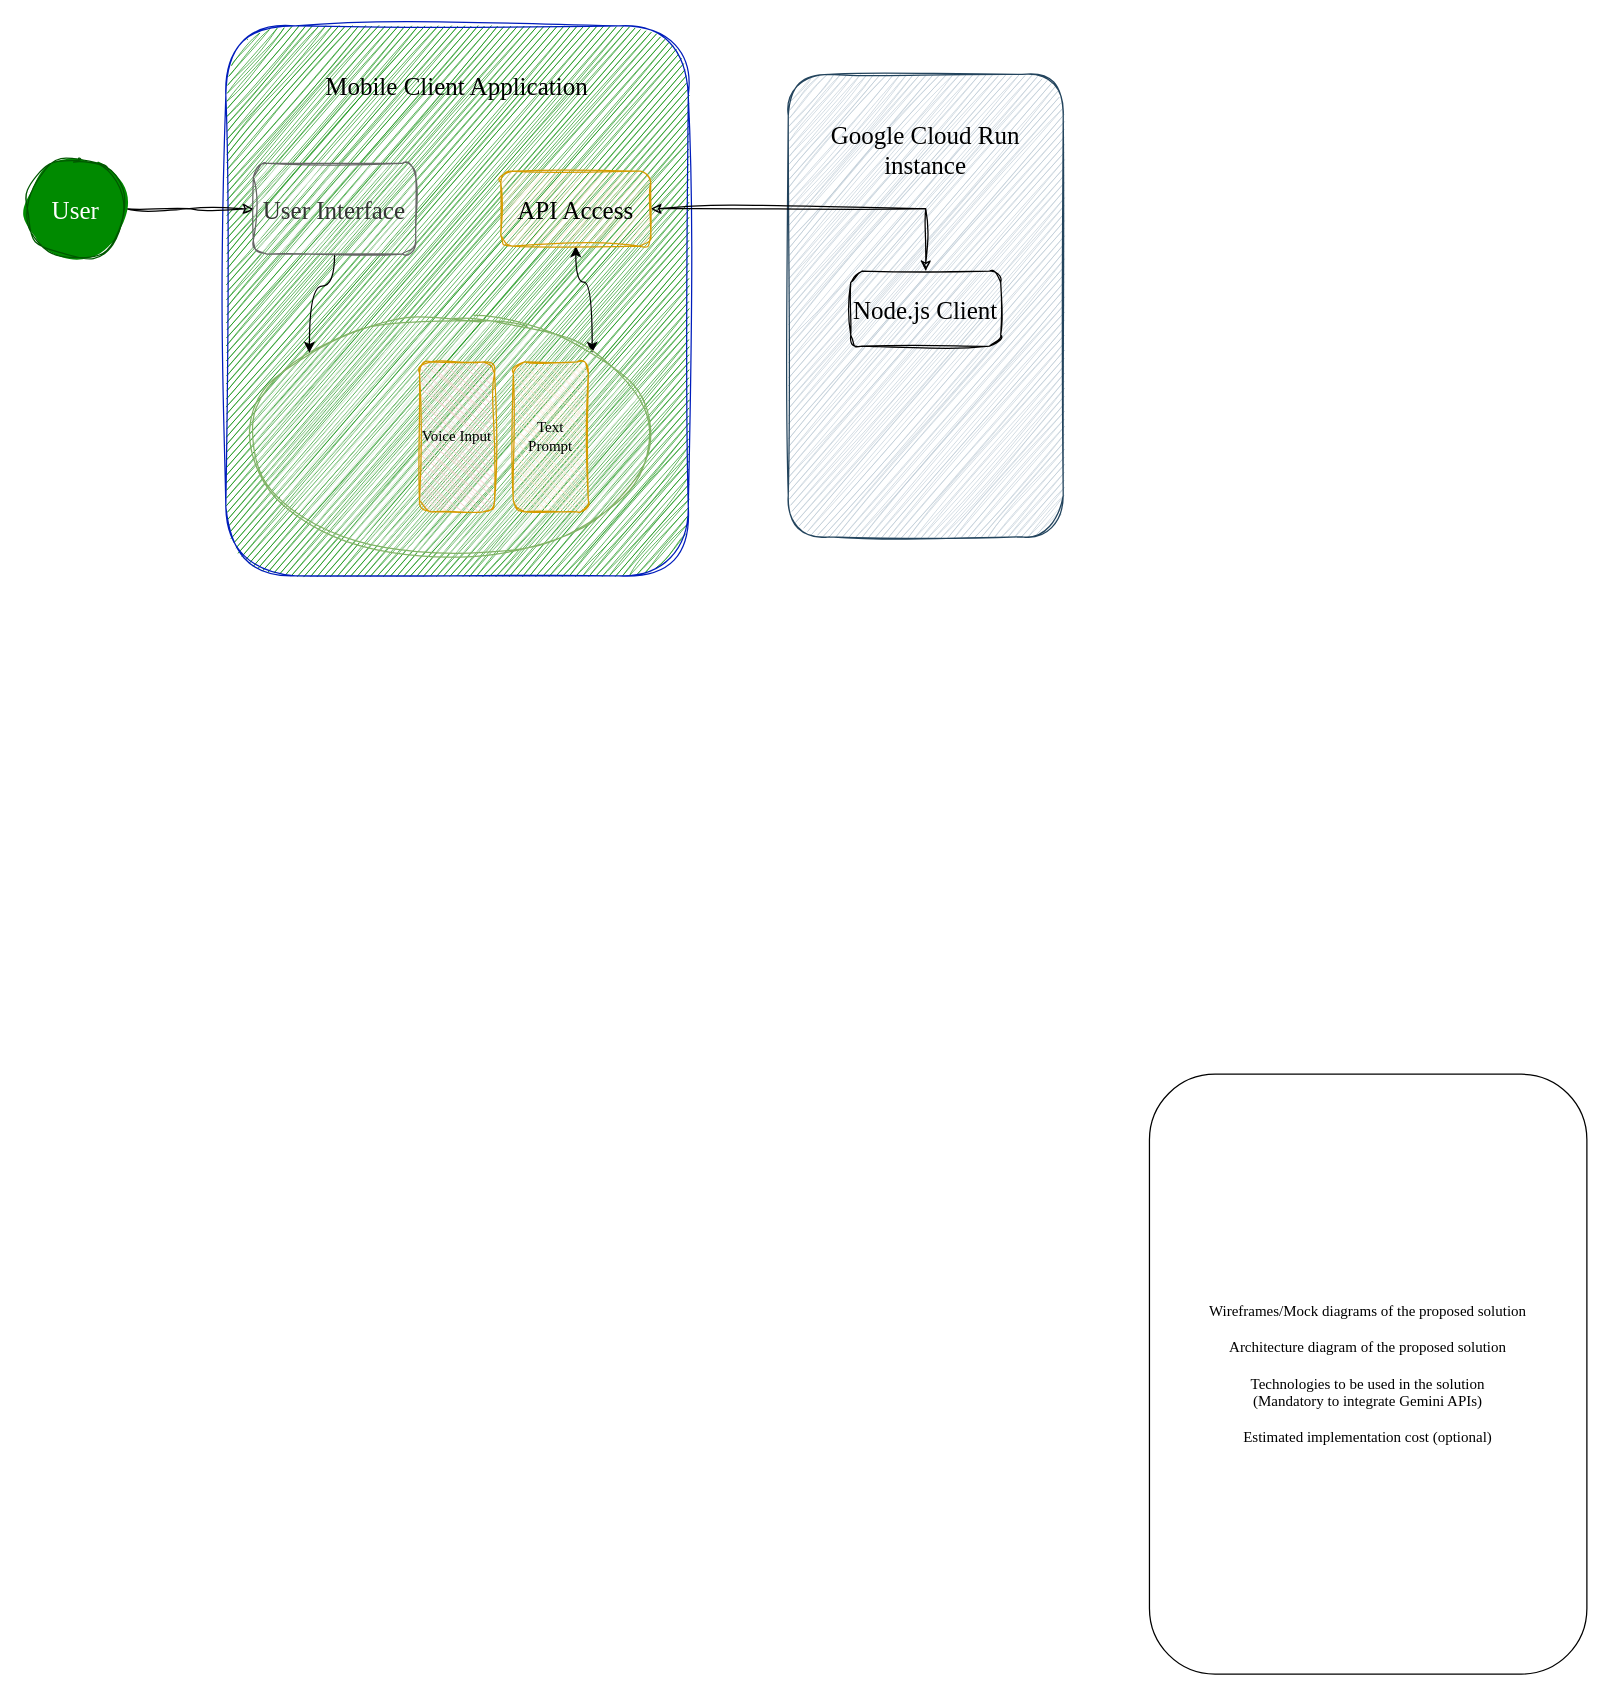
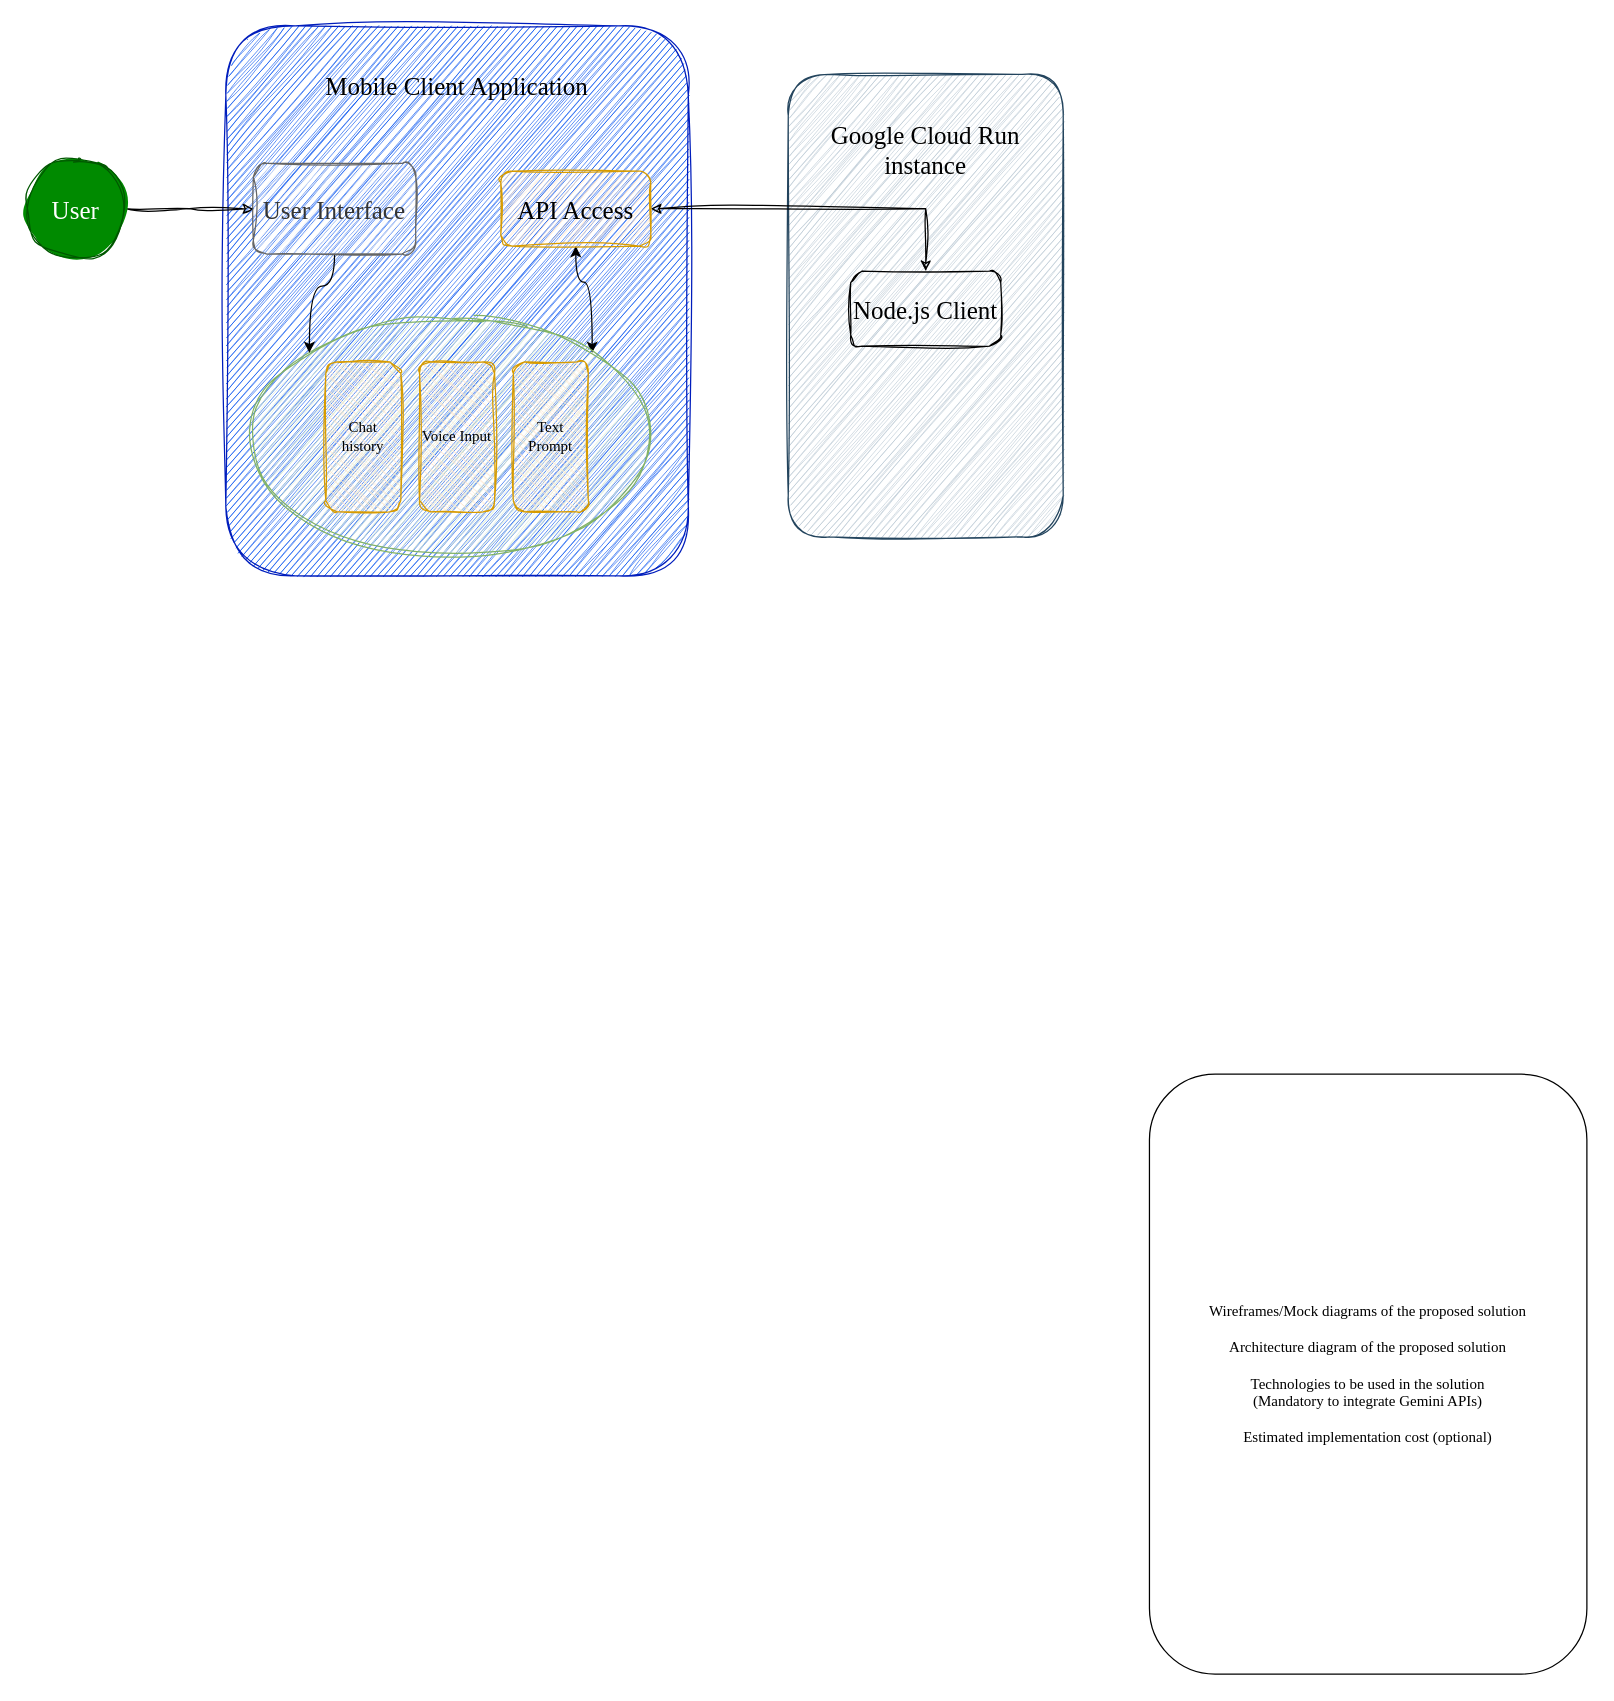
(457, 301) -> (457, 301)
none -> (363, 437)
(457, 437) -> (457, 437)
